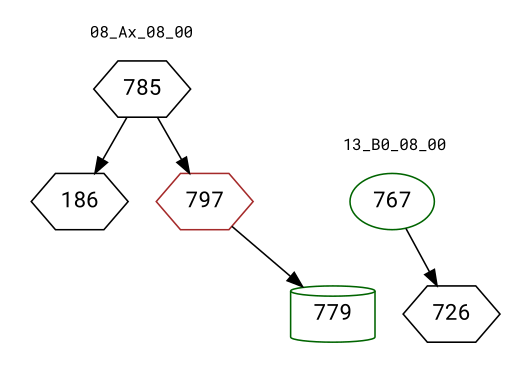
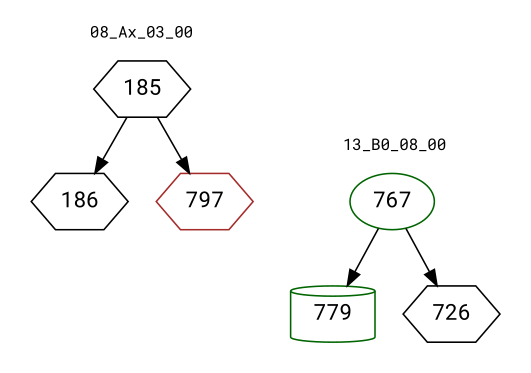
(142, 34) -> (142, 34)
(142, 89) -> (142, 89)
(263, 253) -> (367, 250)
